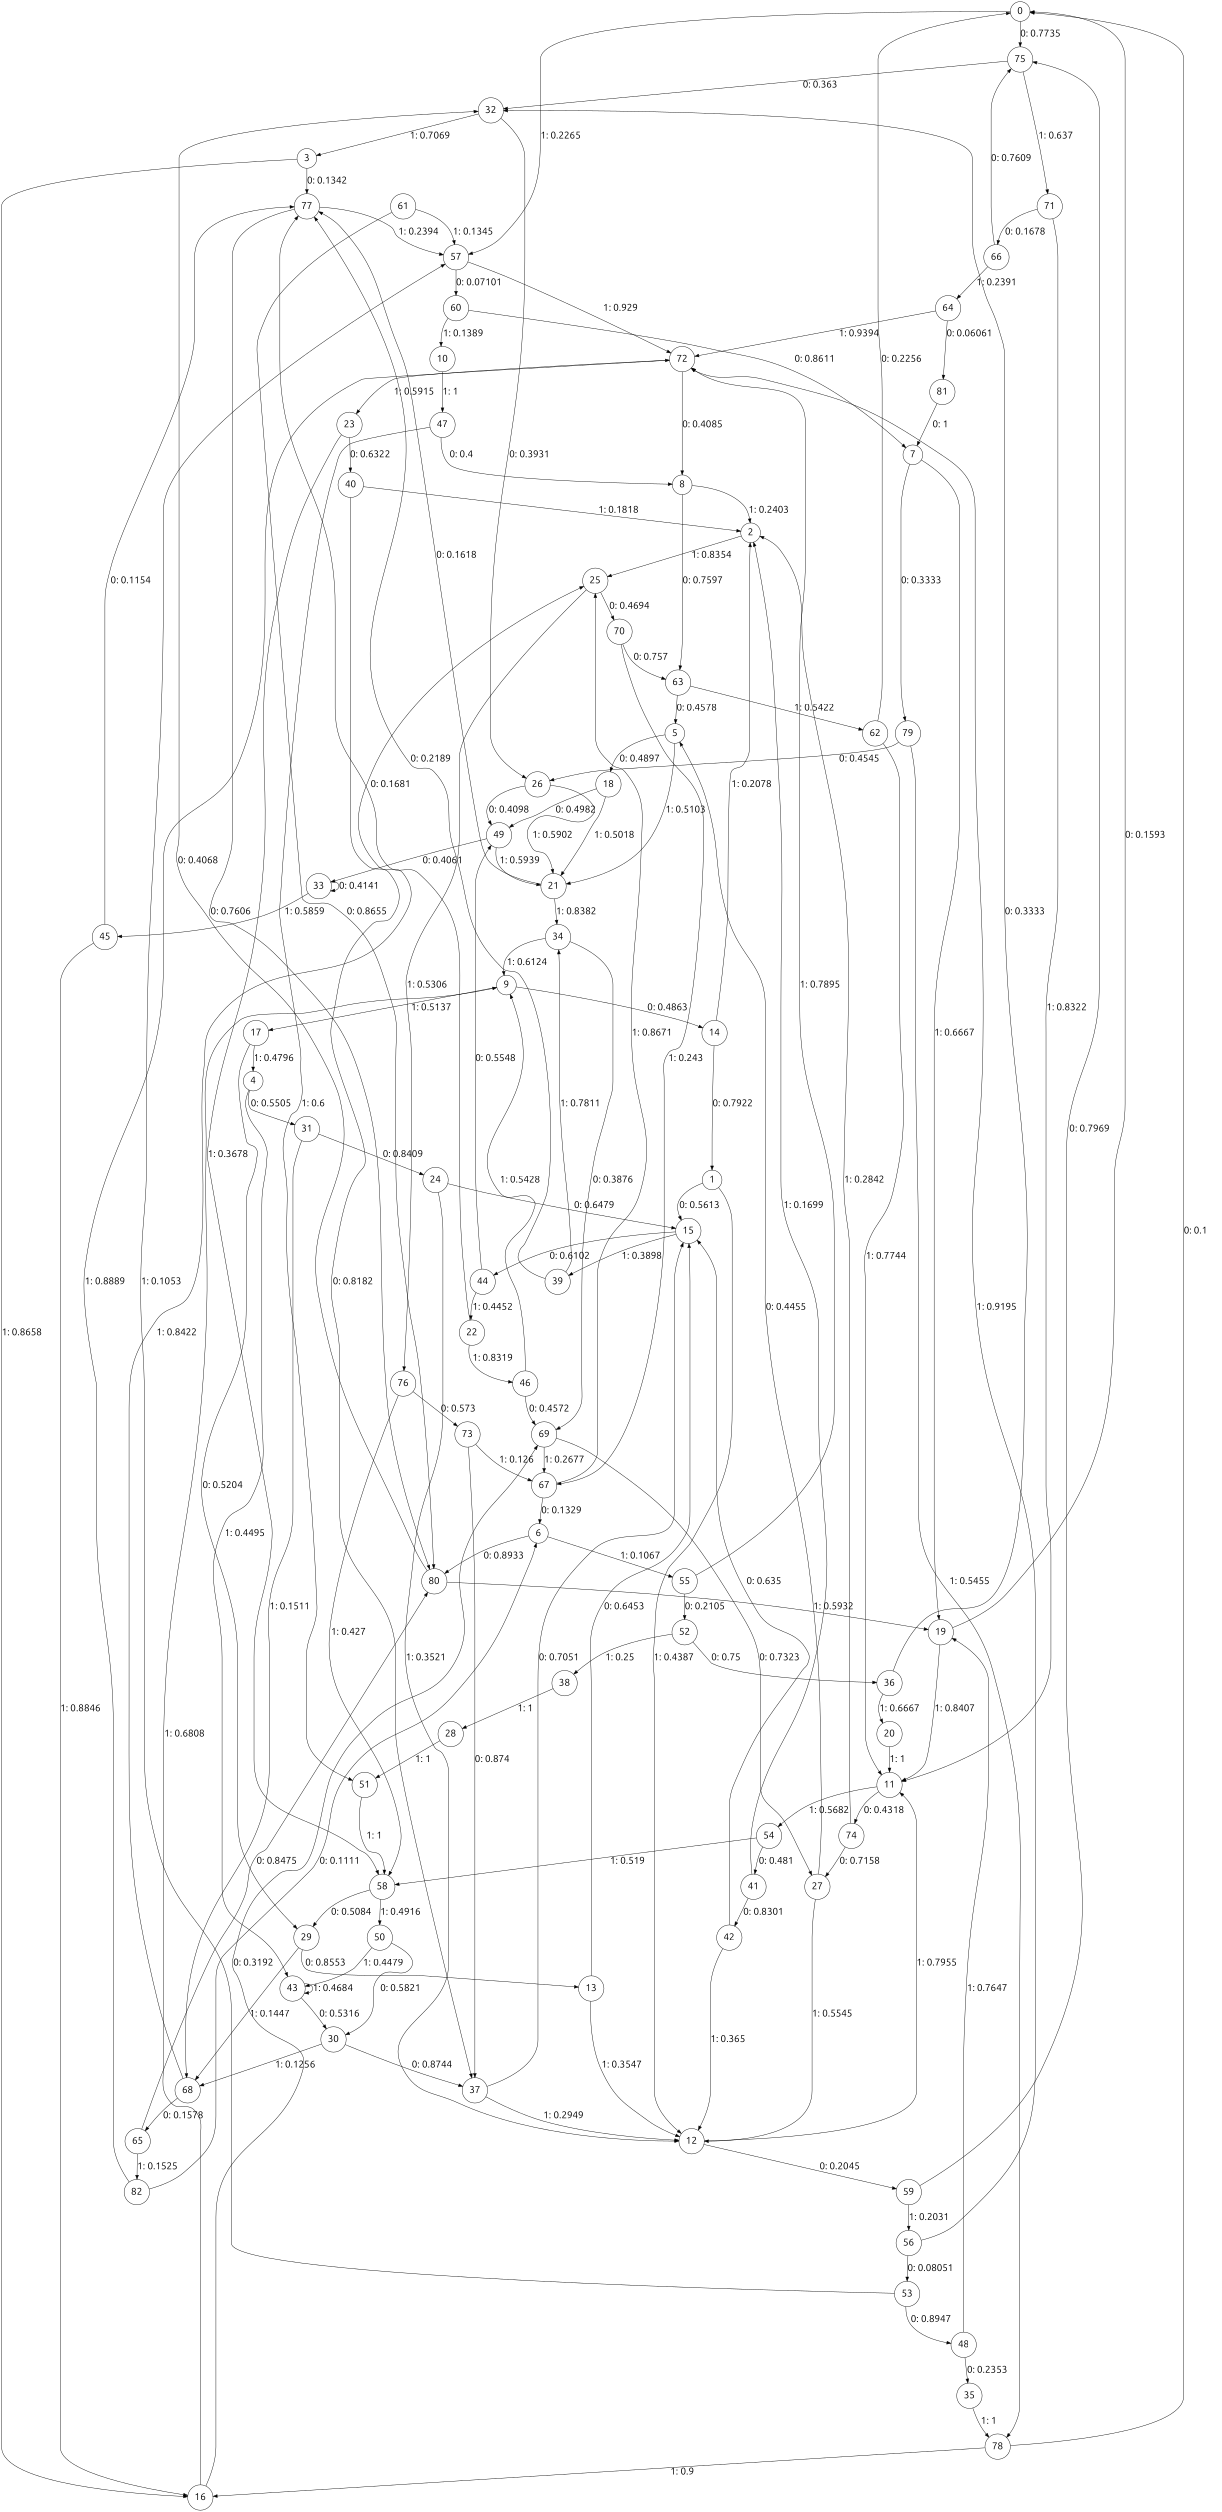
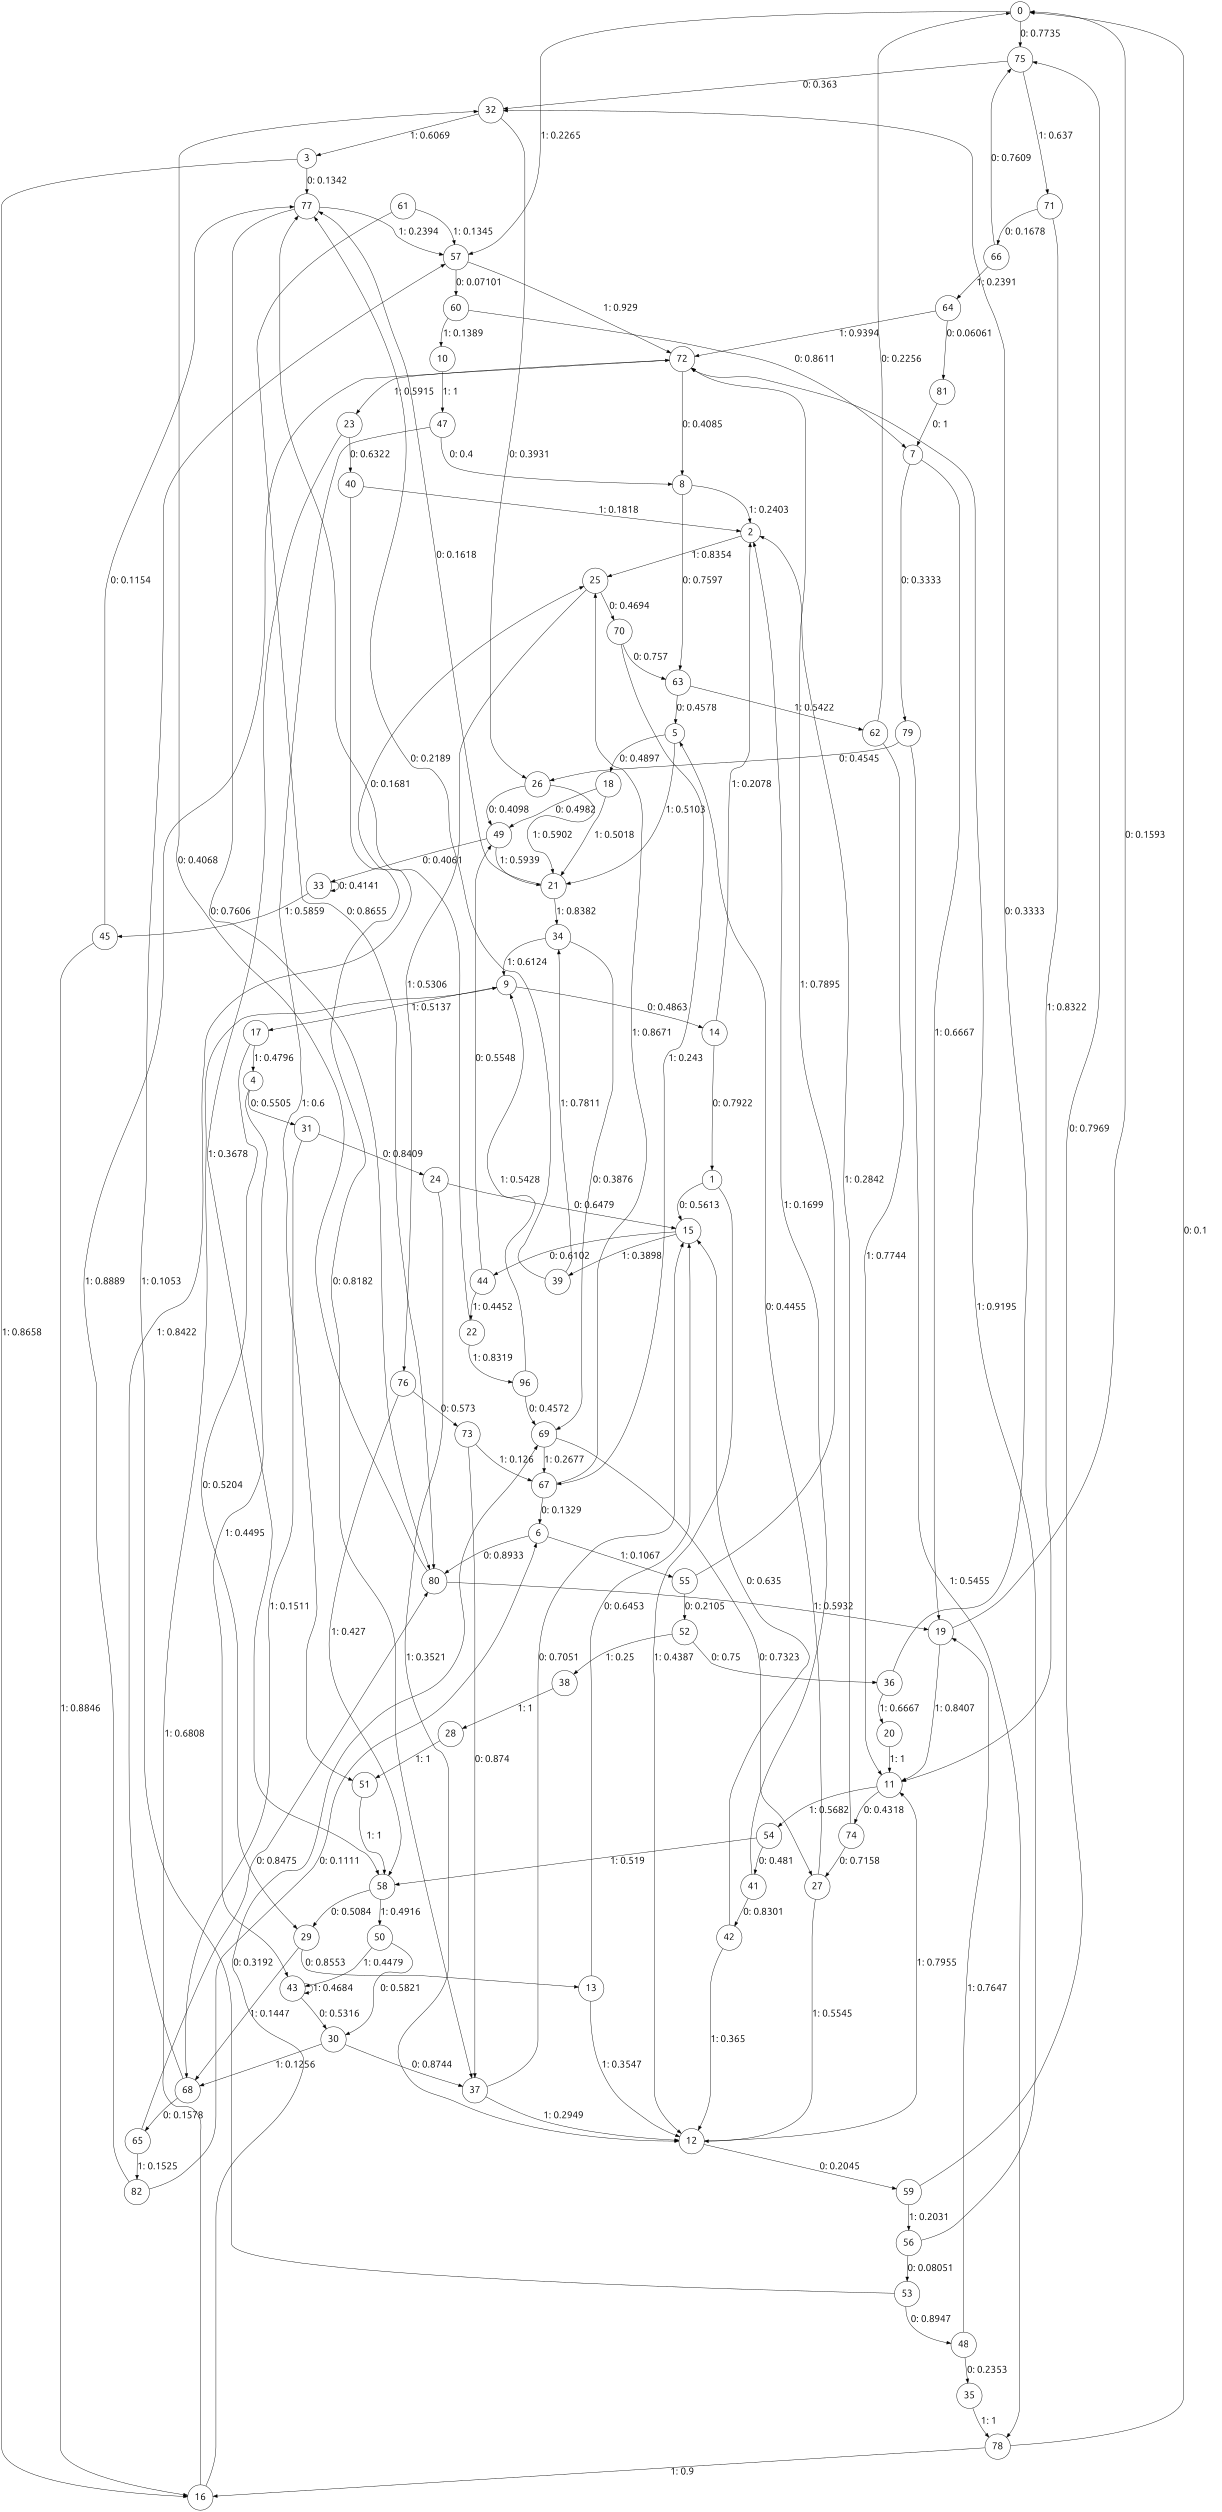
(433, 136) -> (433, 136)
(525, 1384) -> (525, 1384)
